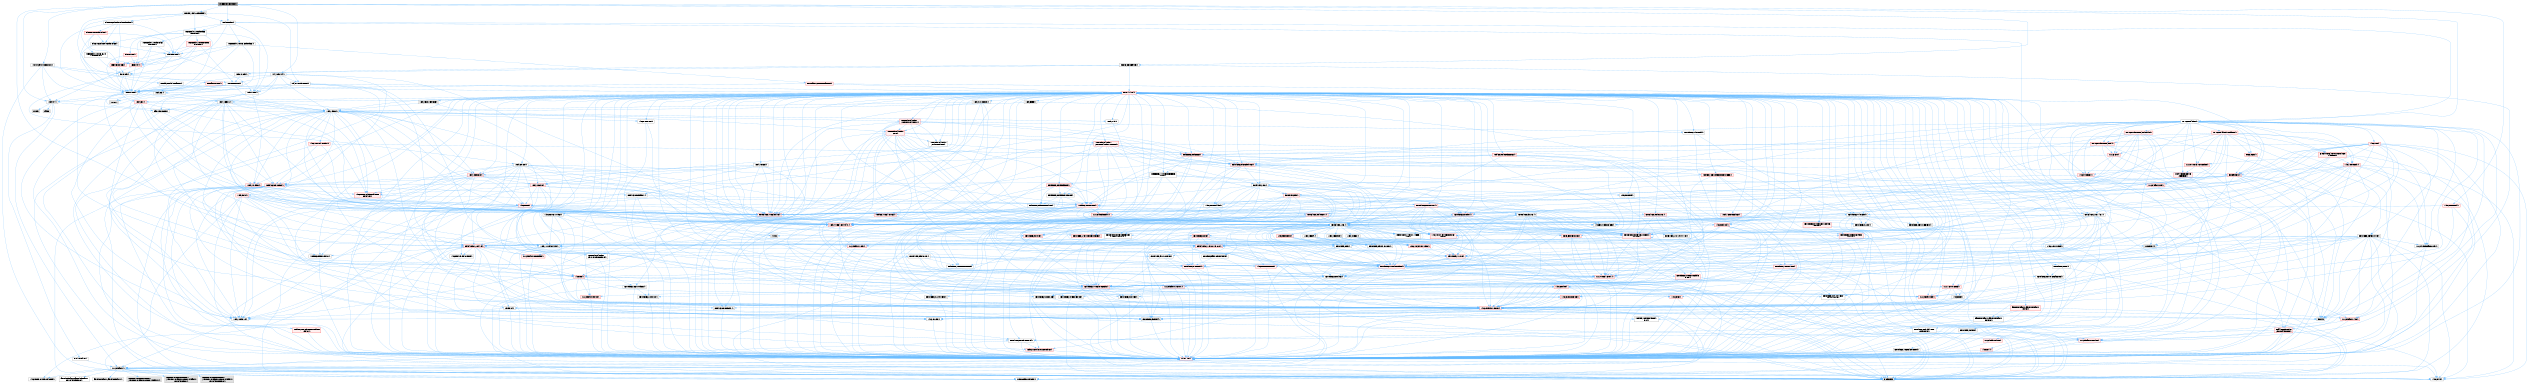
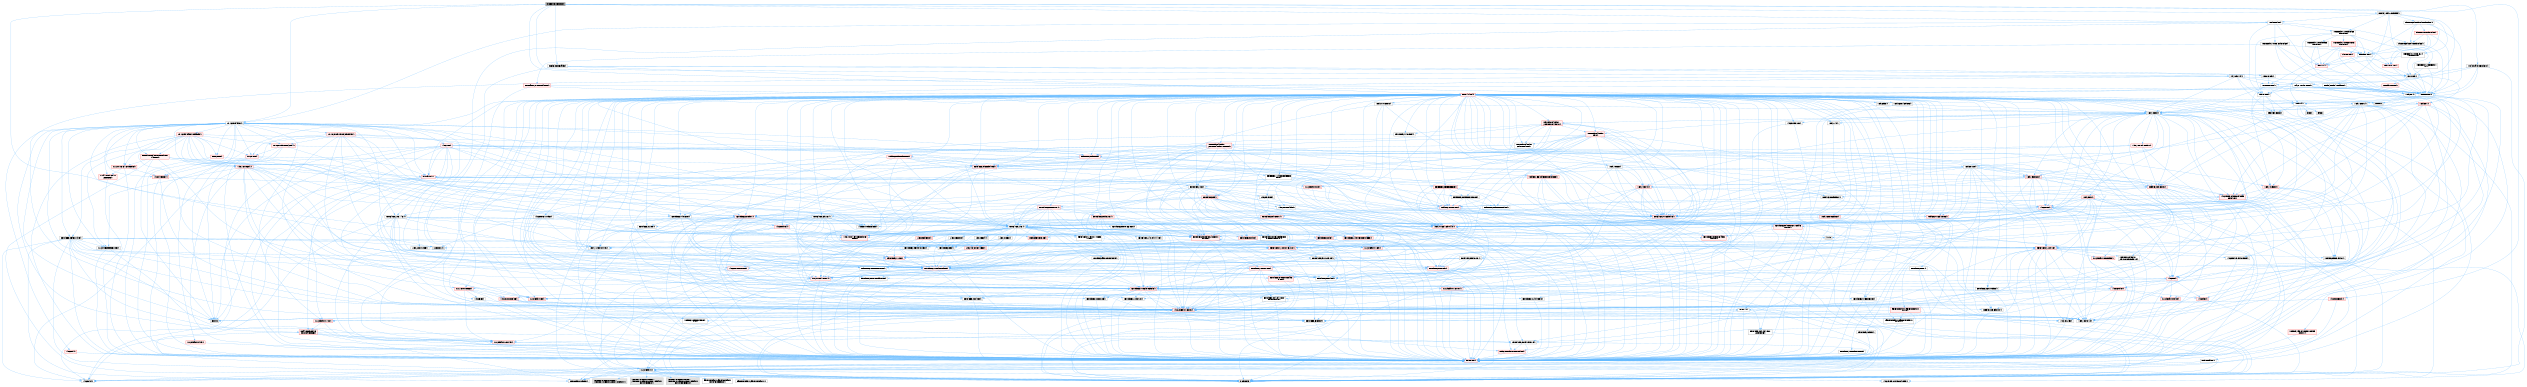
none -> (2426, 66)
(1101, 215) -> none
